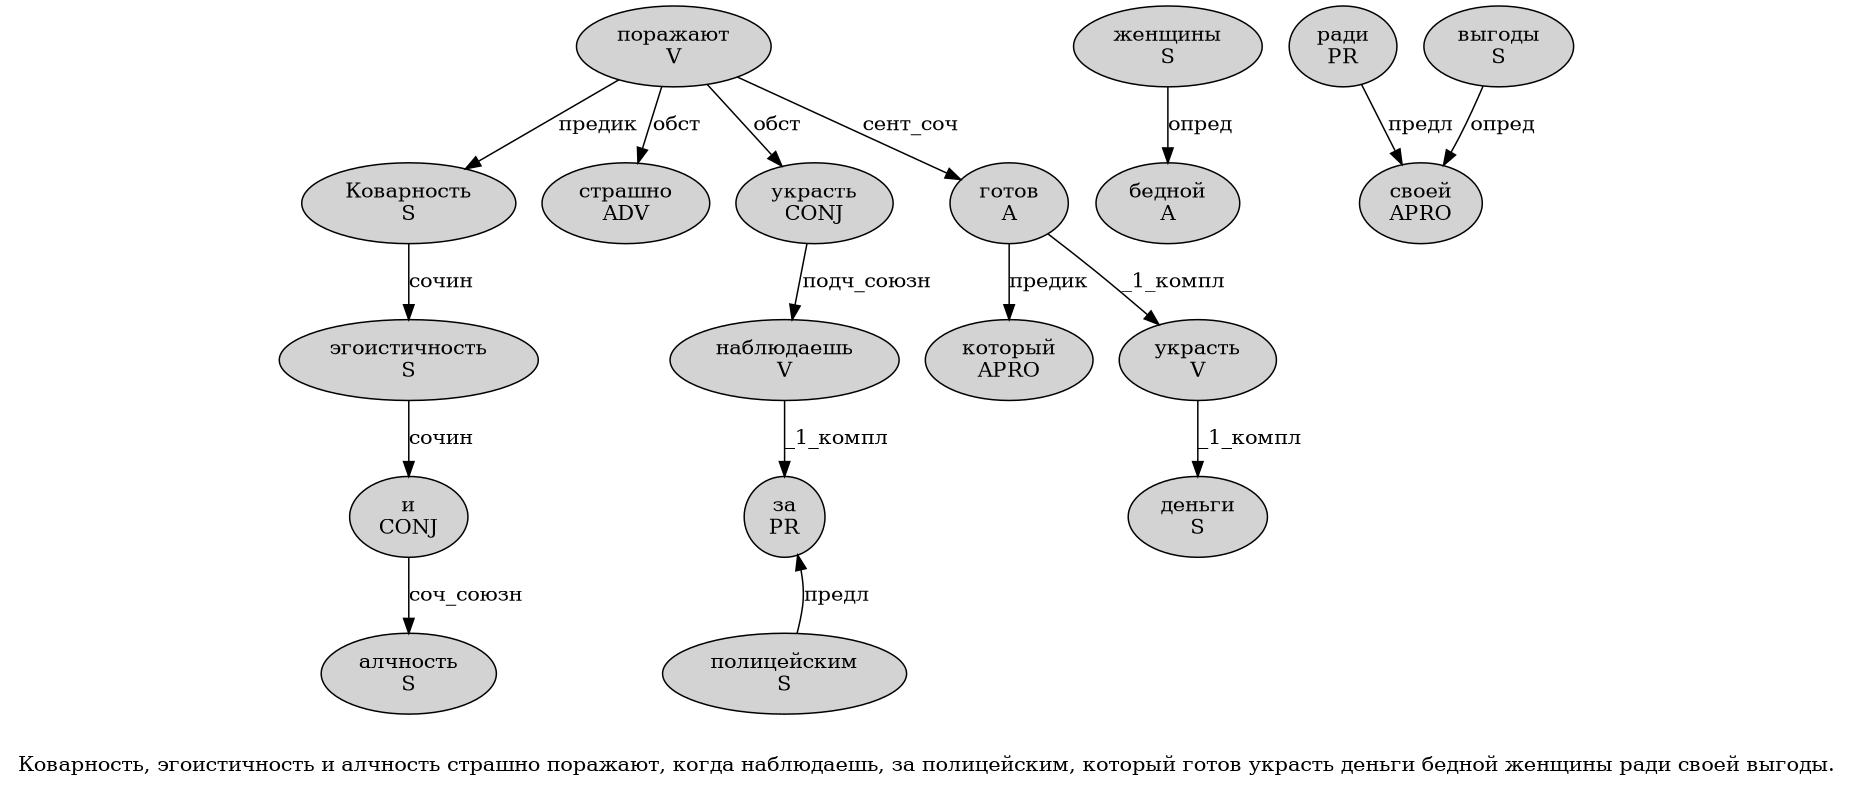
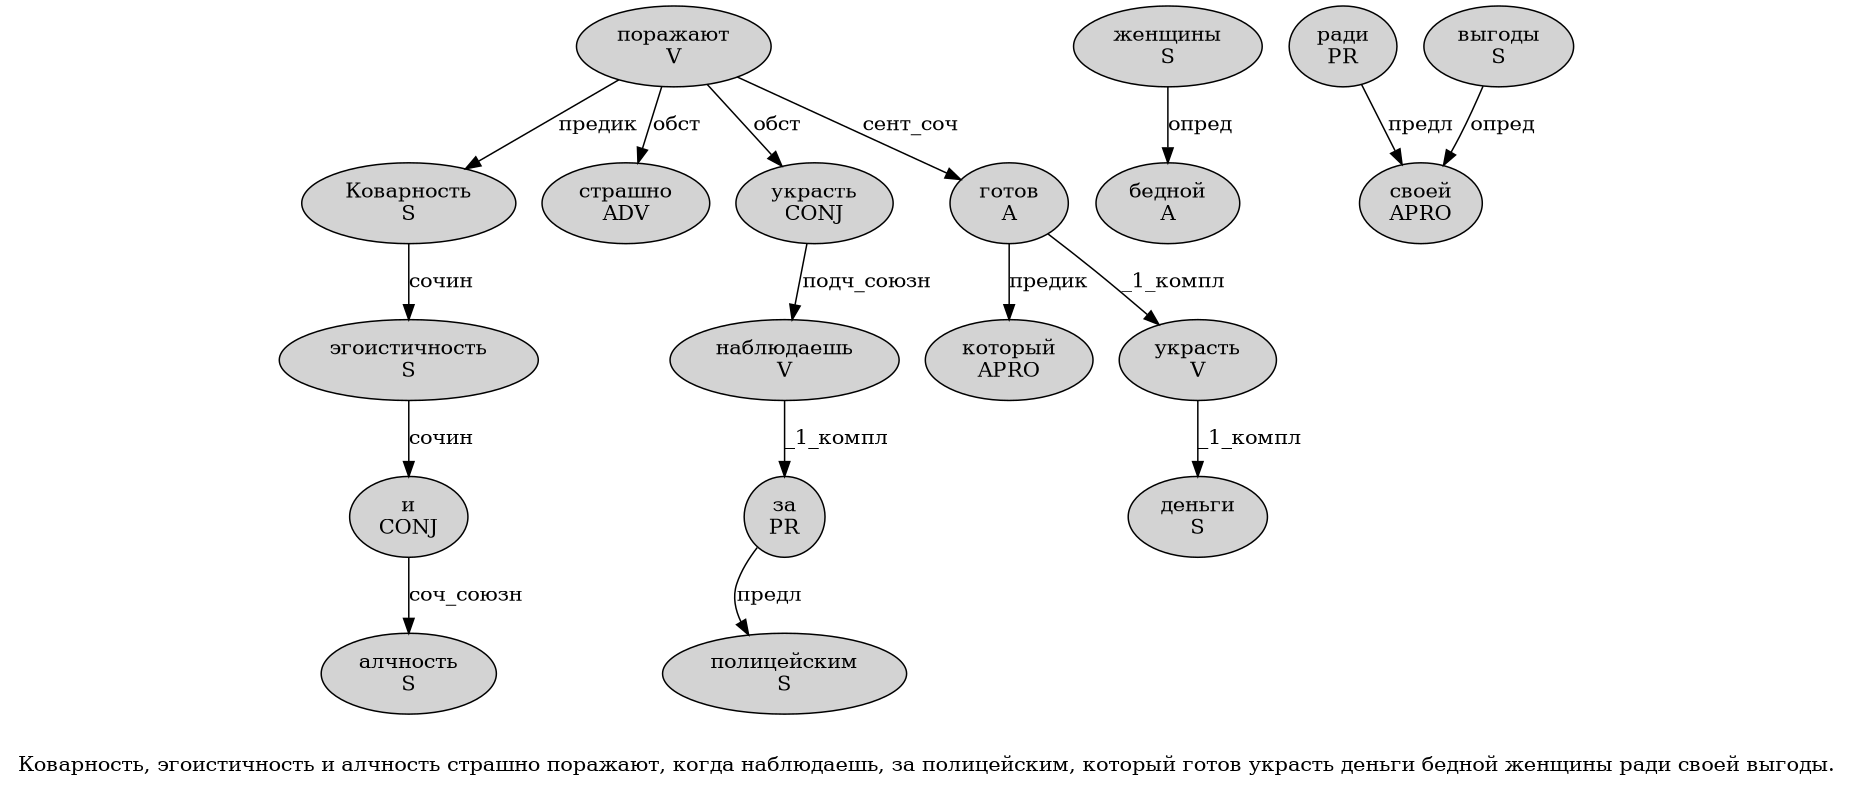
(803, 602) -> (737, 583)
